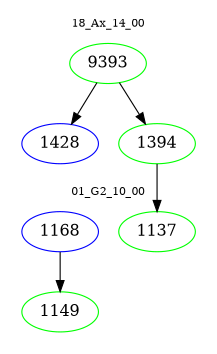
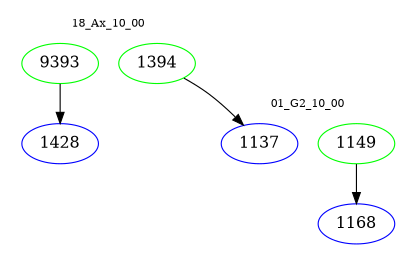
(109, 24) -> (109, 24)
(129, 99) -> none
(157, 232) -> (260, 144)
(60, 266) -> (356, 178)
